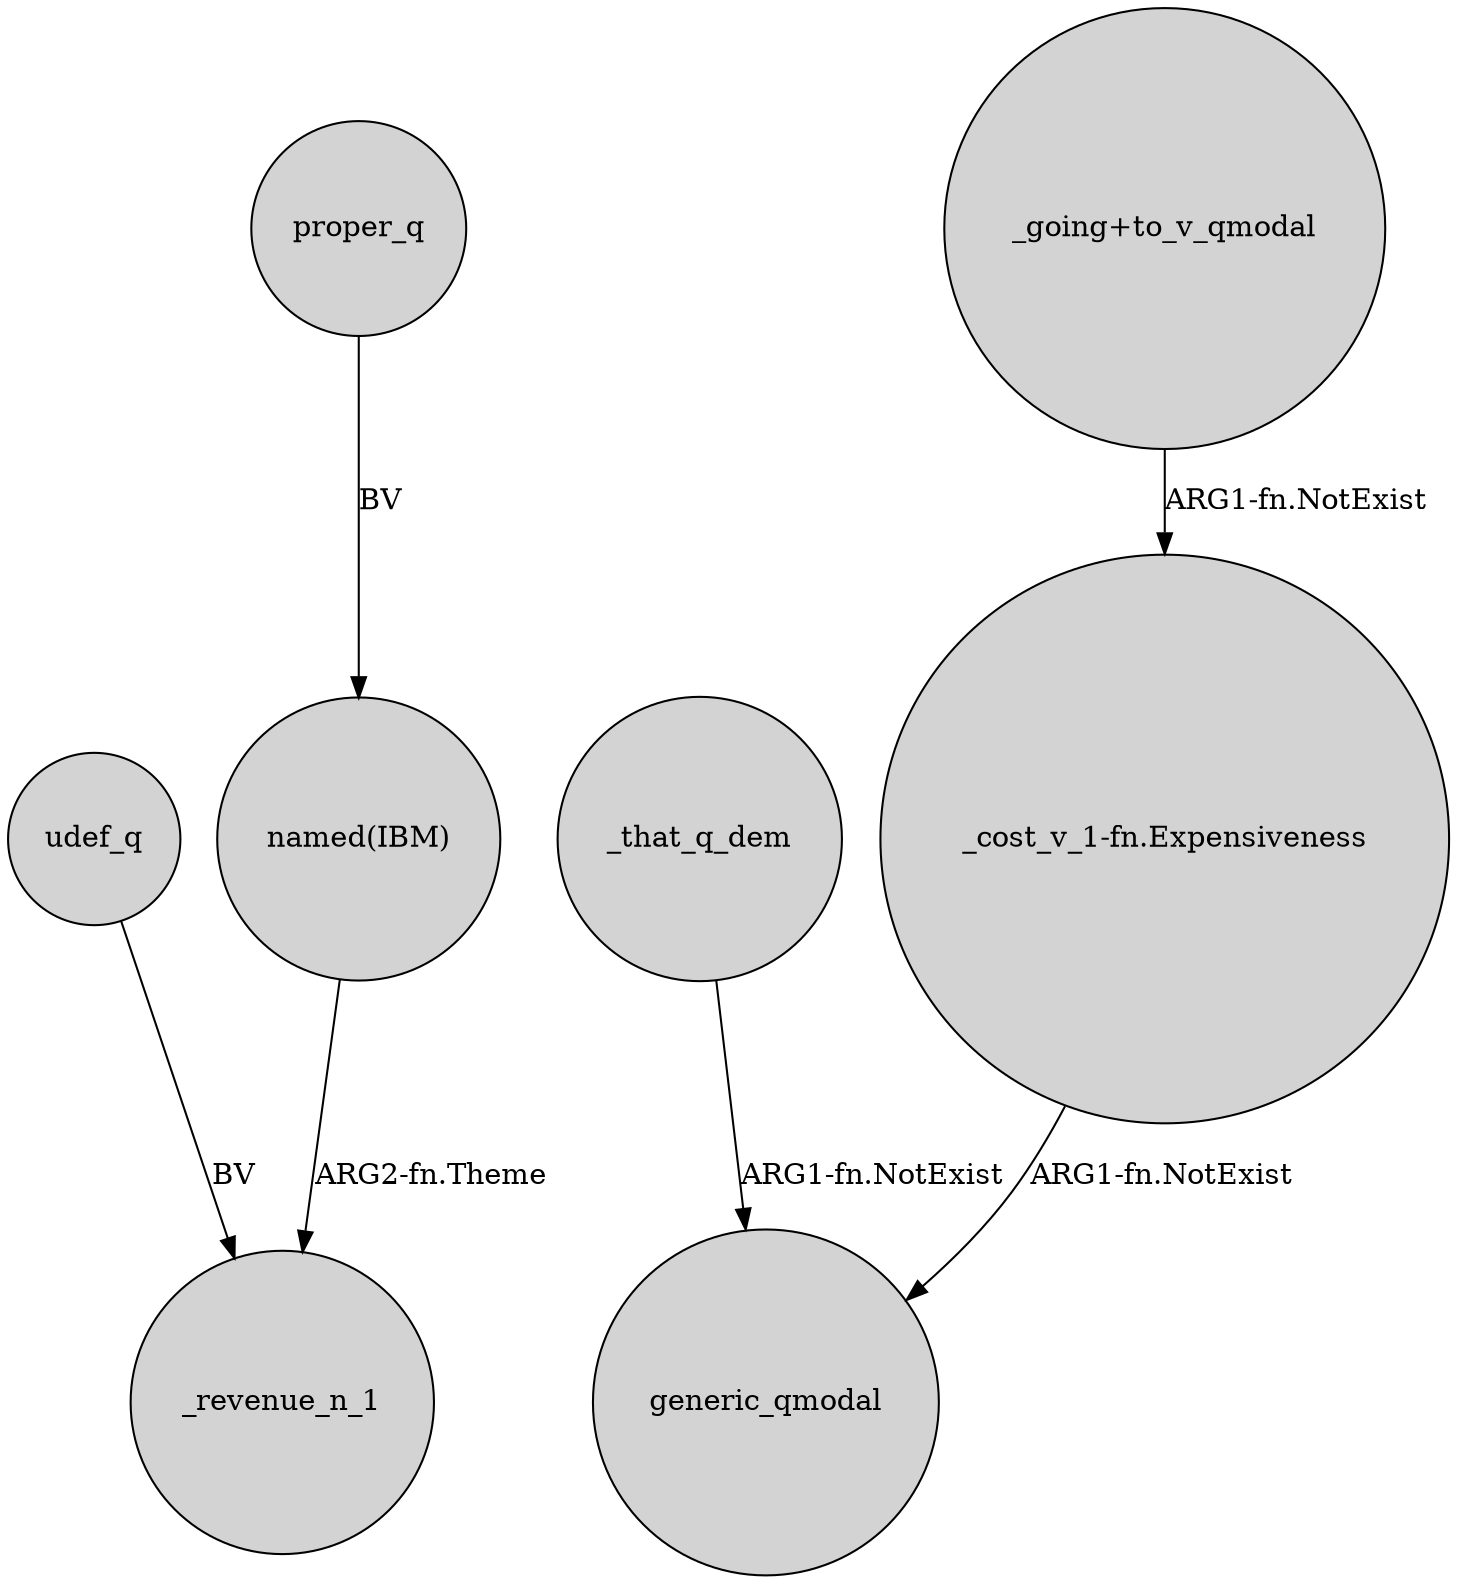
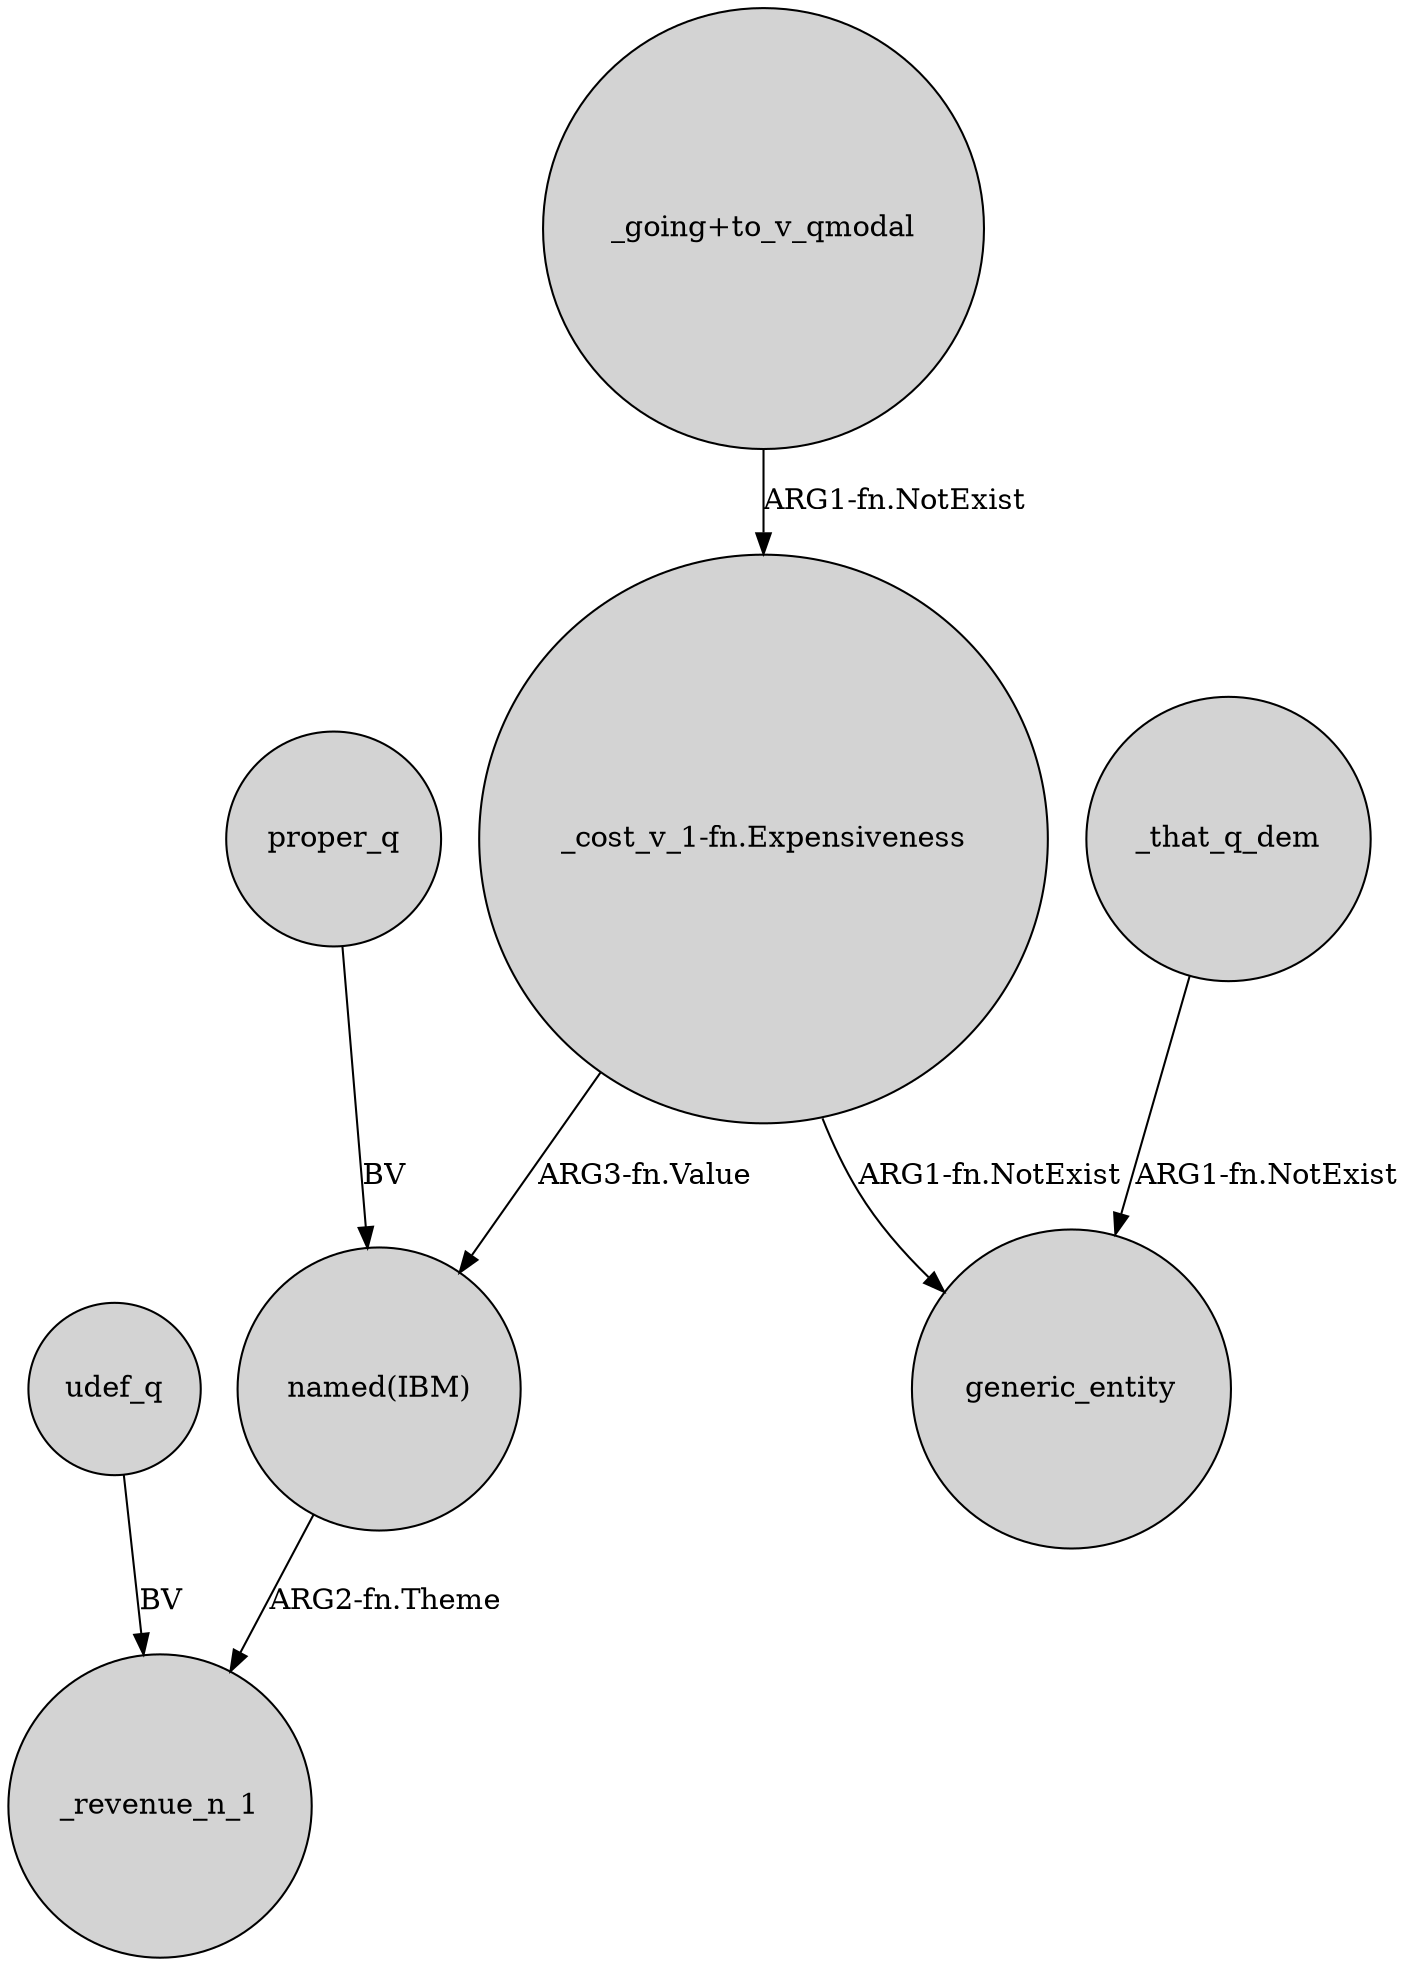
none -> (536, 1164)
(766, 1402) -> (1071, 1389)
